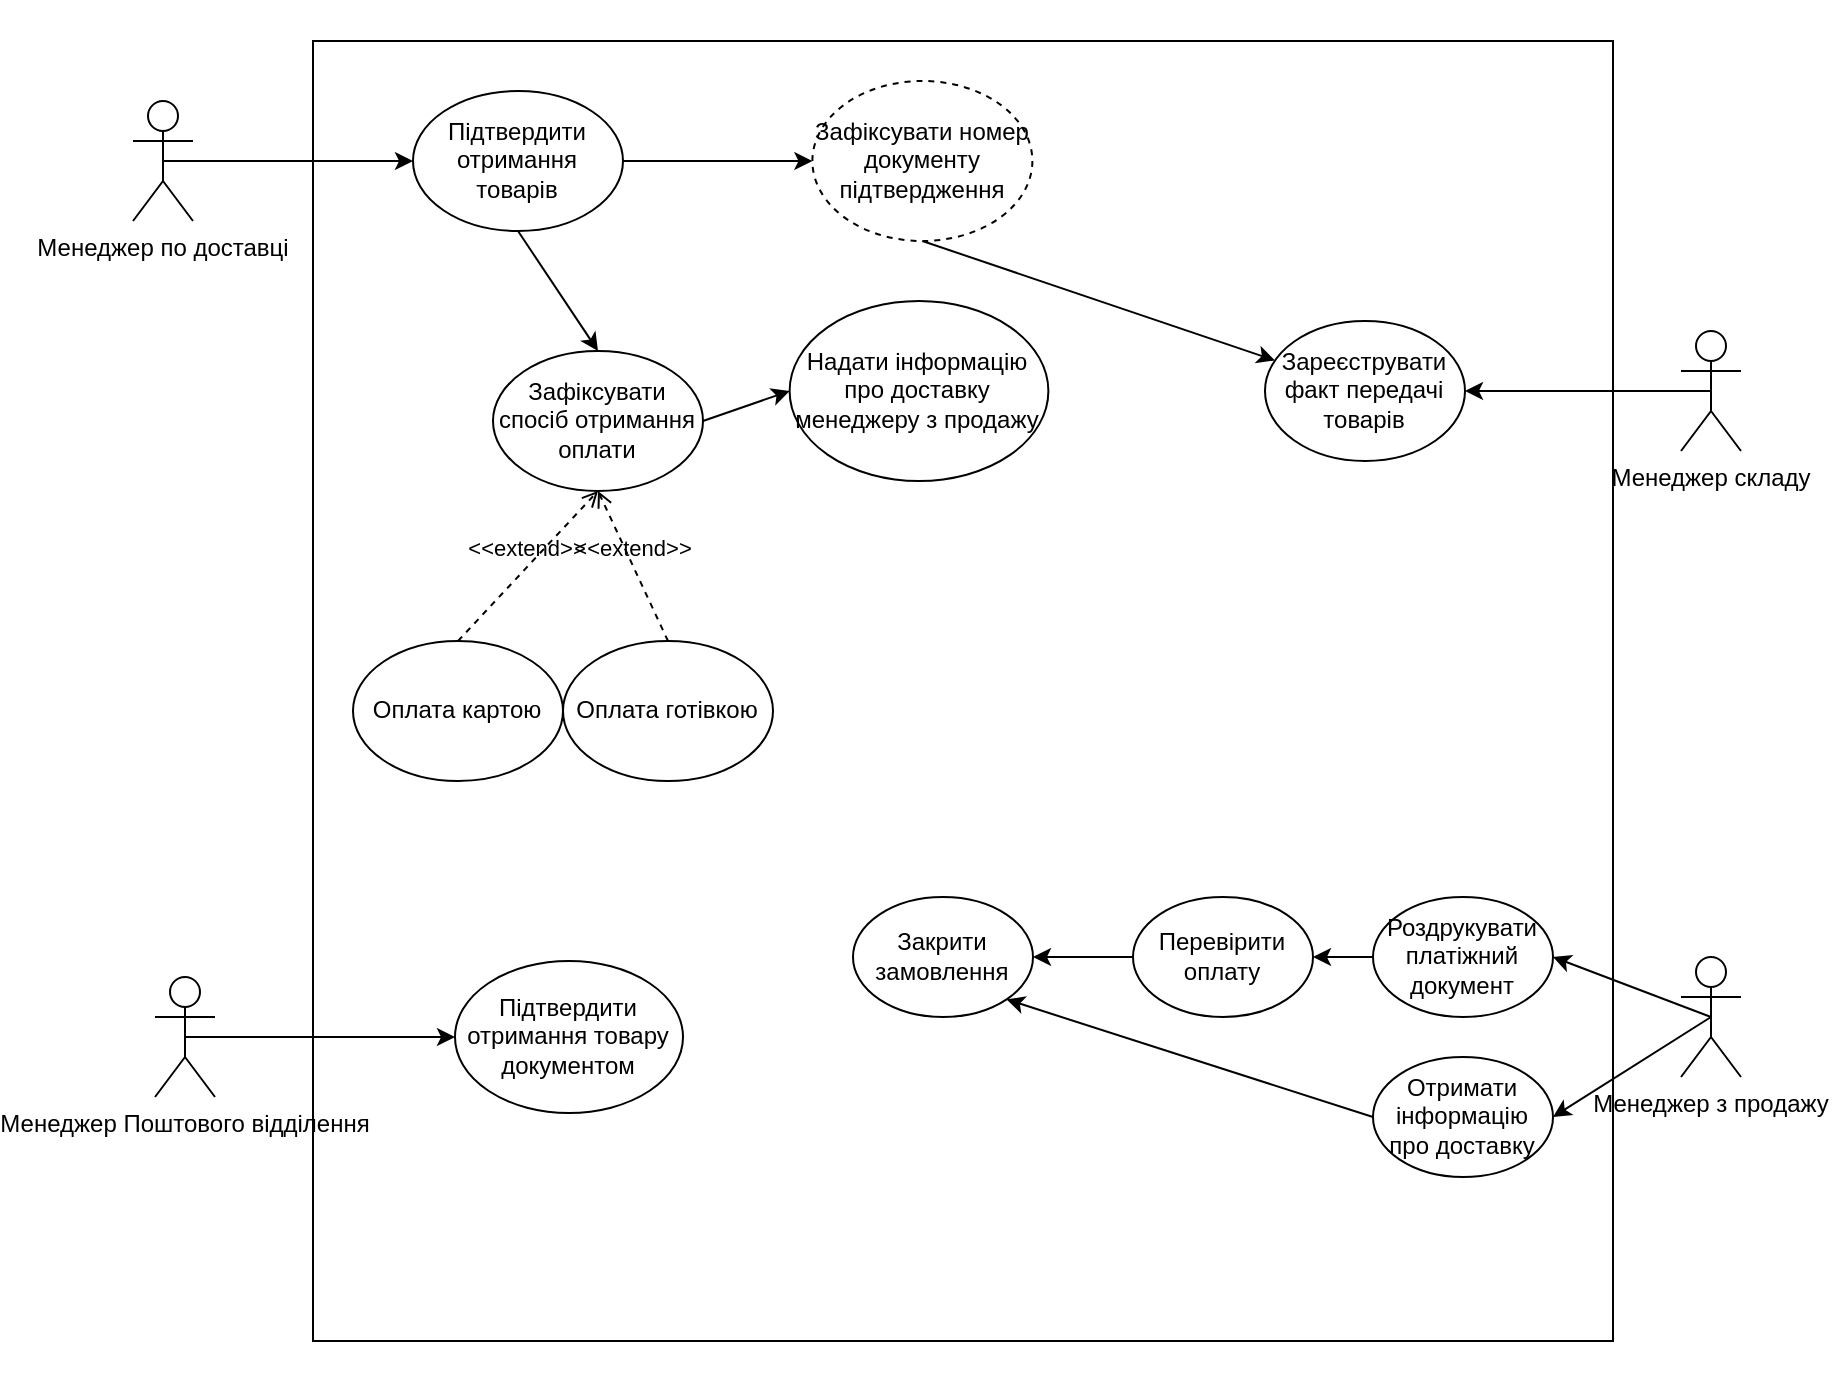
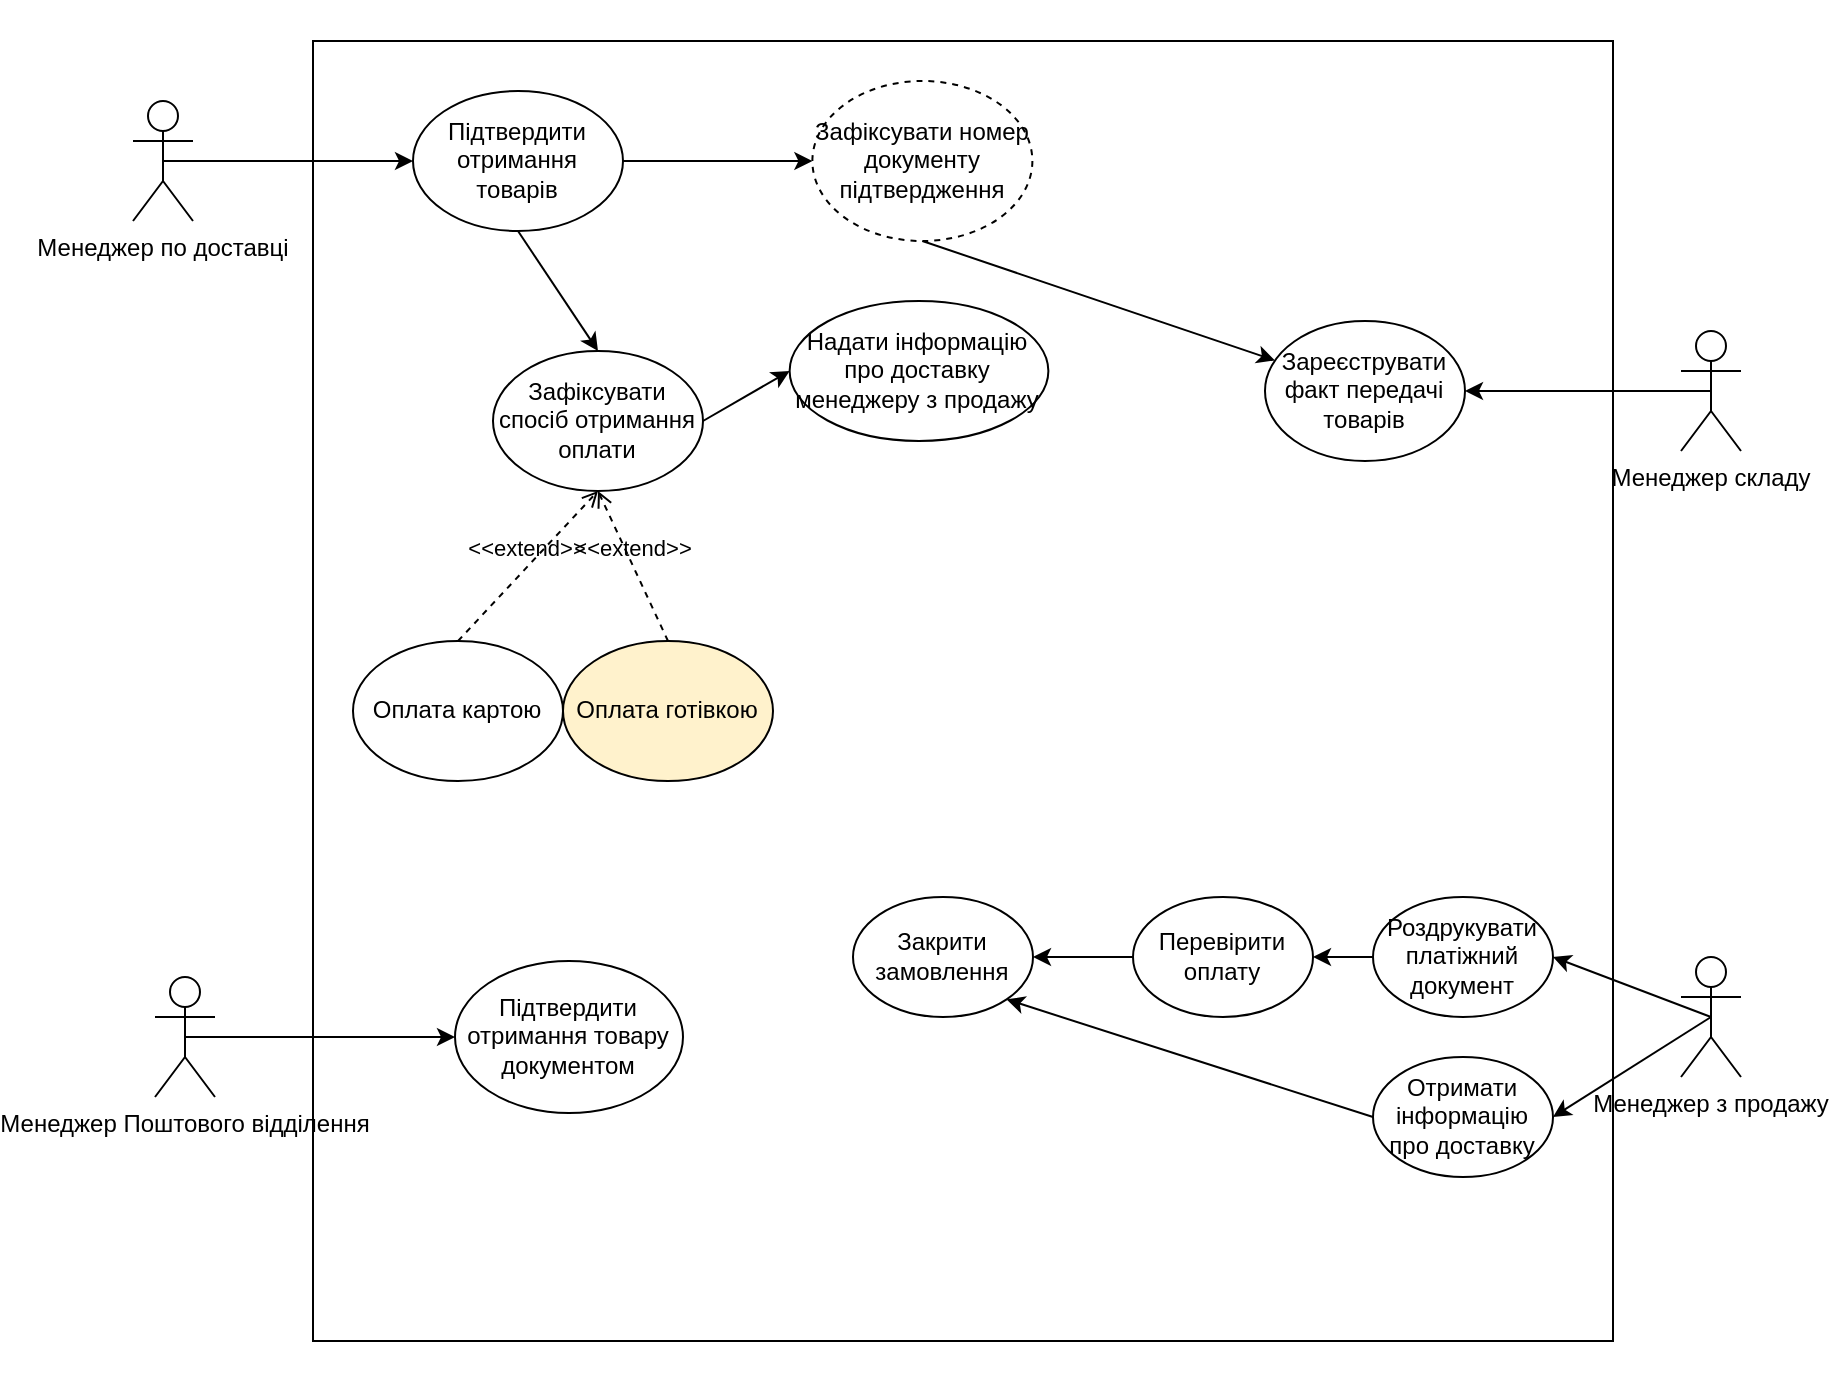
(919, 391) -> (919, 371)
(668, 711) -> (668, 711)
